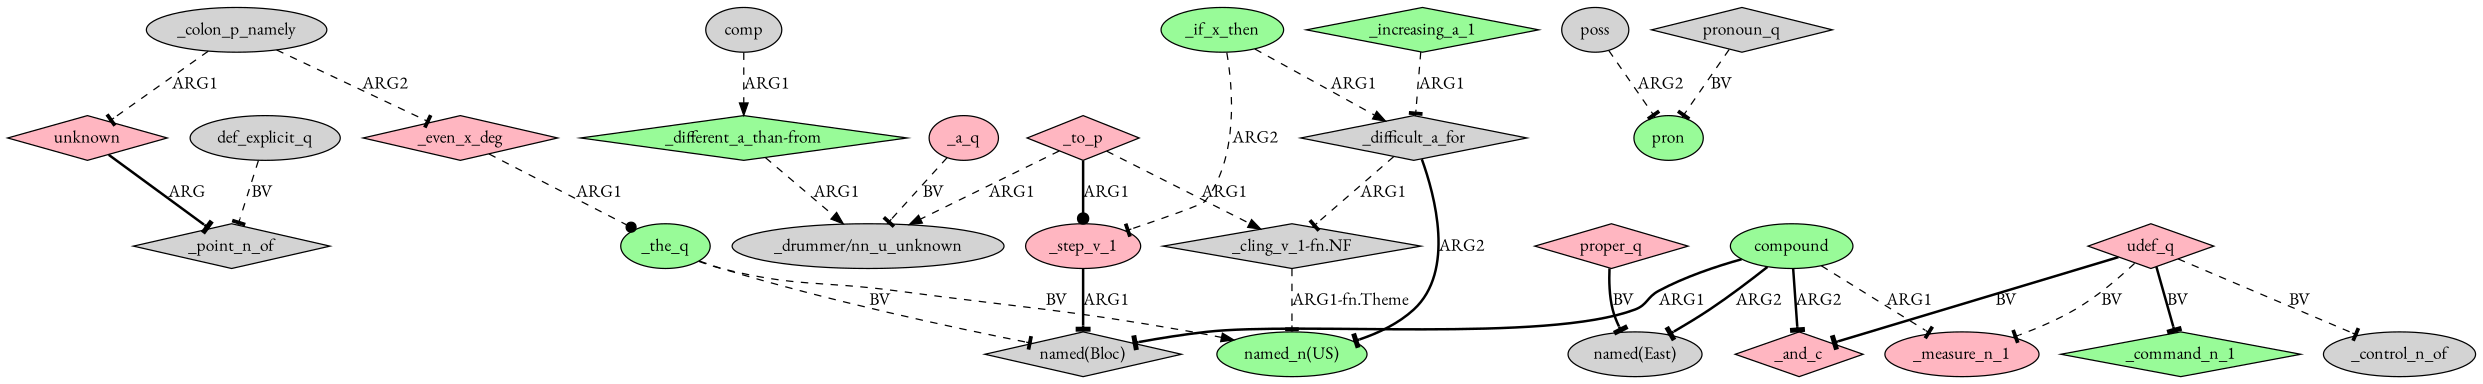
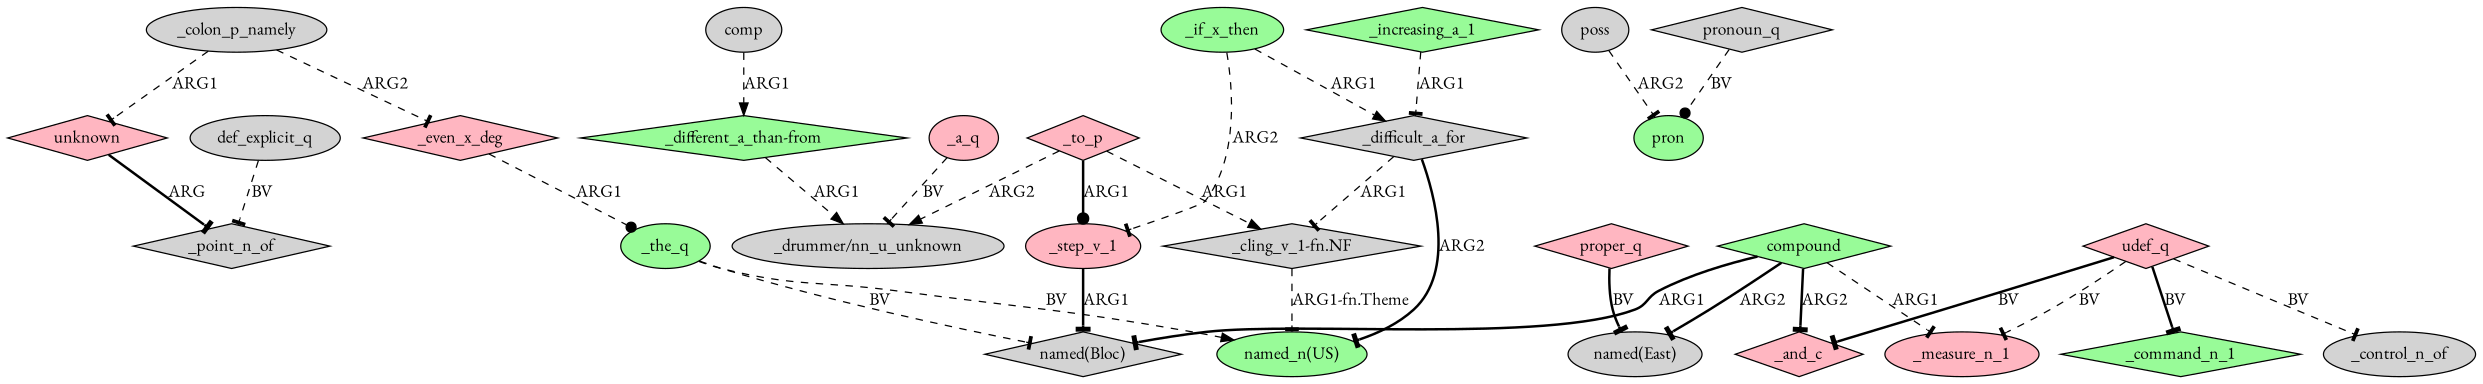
(1708, 81) -> (1709, 79)
(1012, 192) -> (1012, 192)
(1792, 246) -> (1804, 246)
